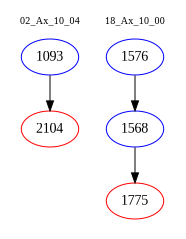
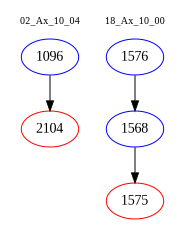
(50, 57) -> (50, 57)
(135, 201) -> (135, 201)
